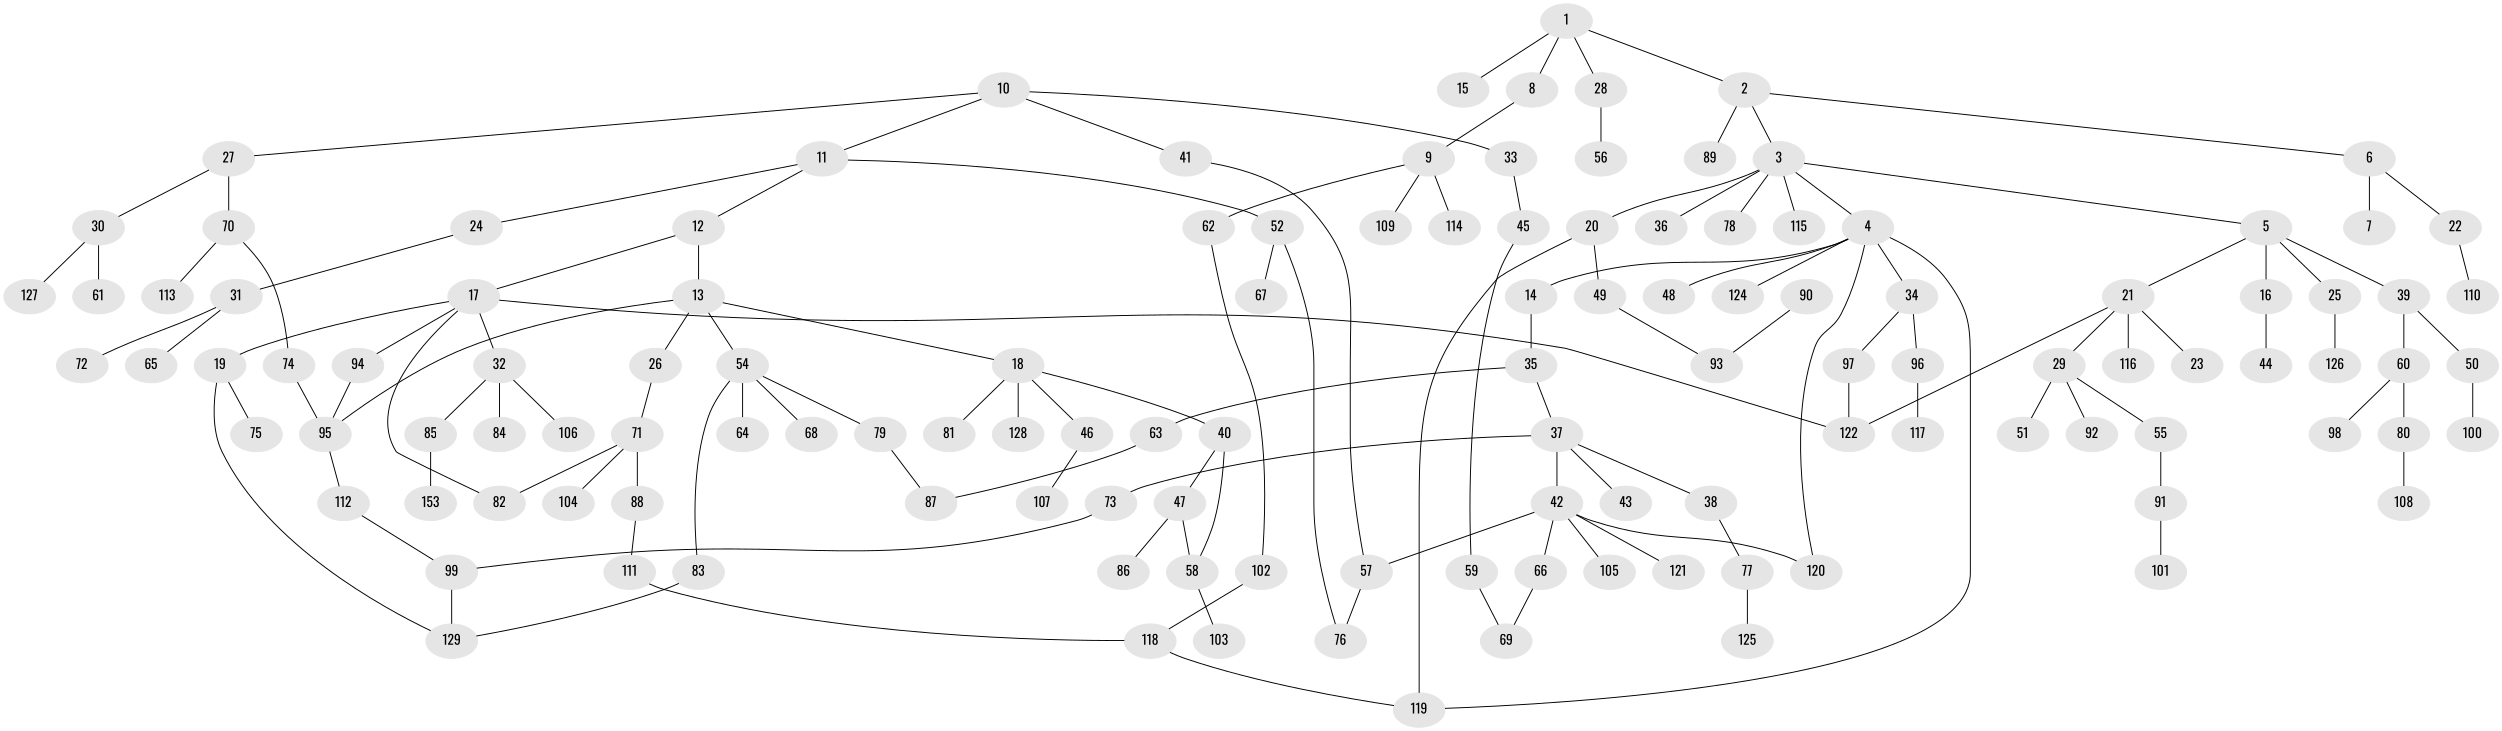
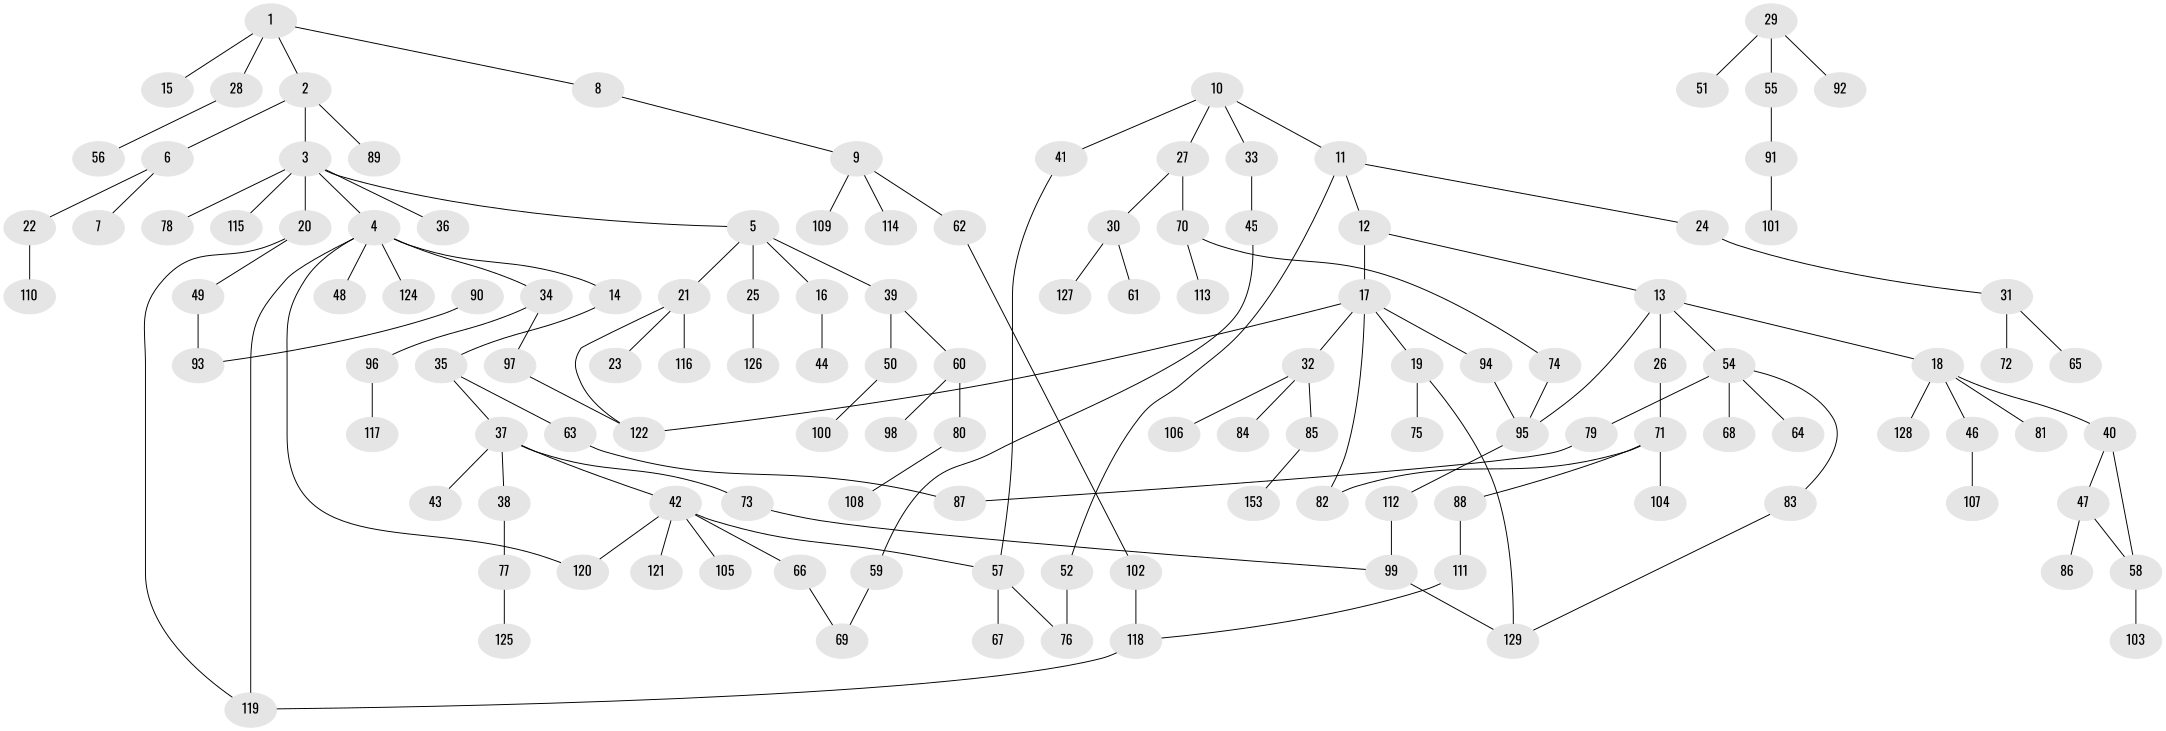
(1269, 262) -> (998, 607)
(2094, 331) -> none
